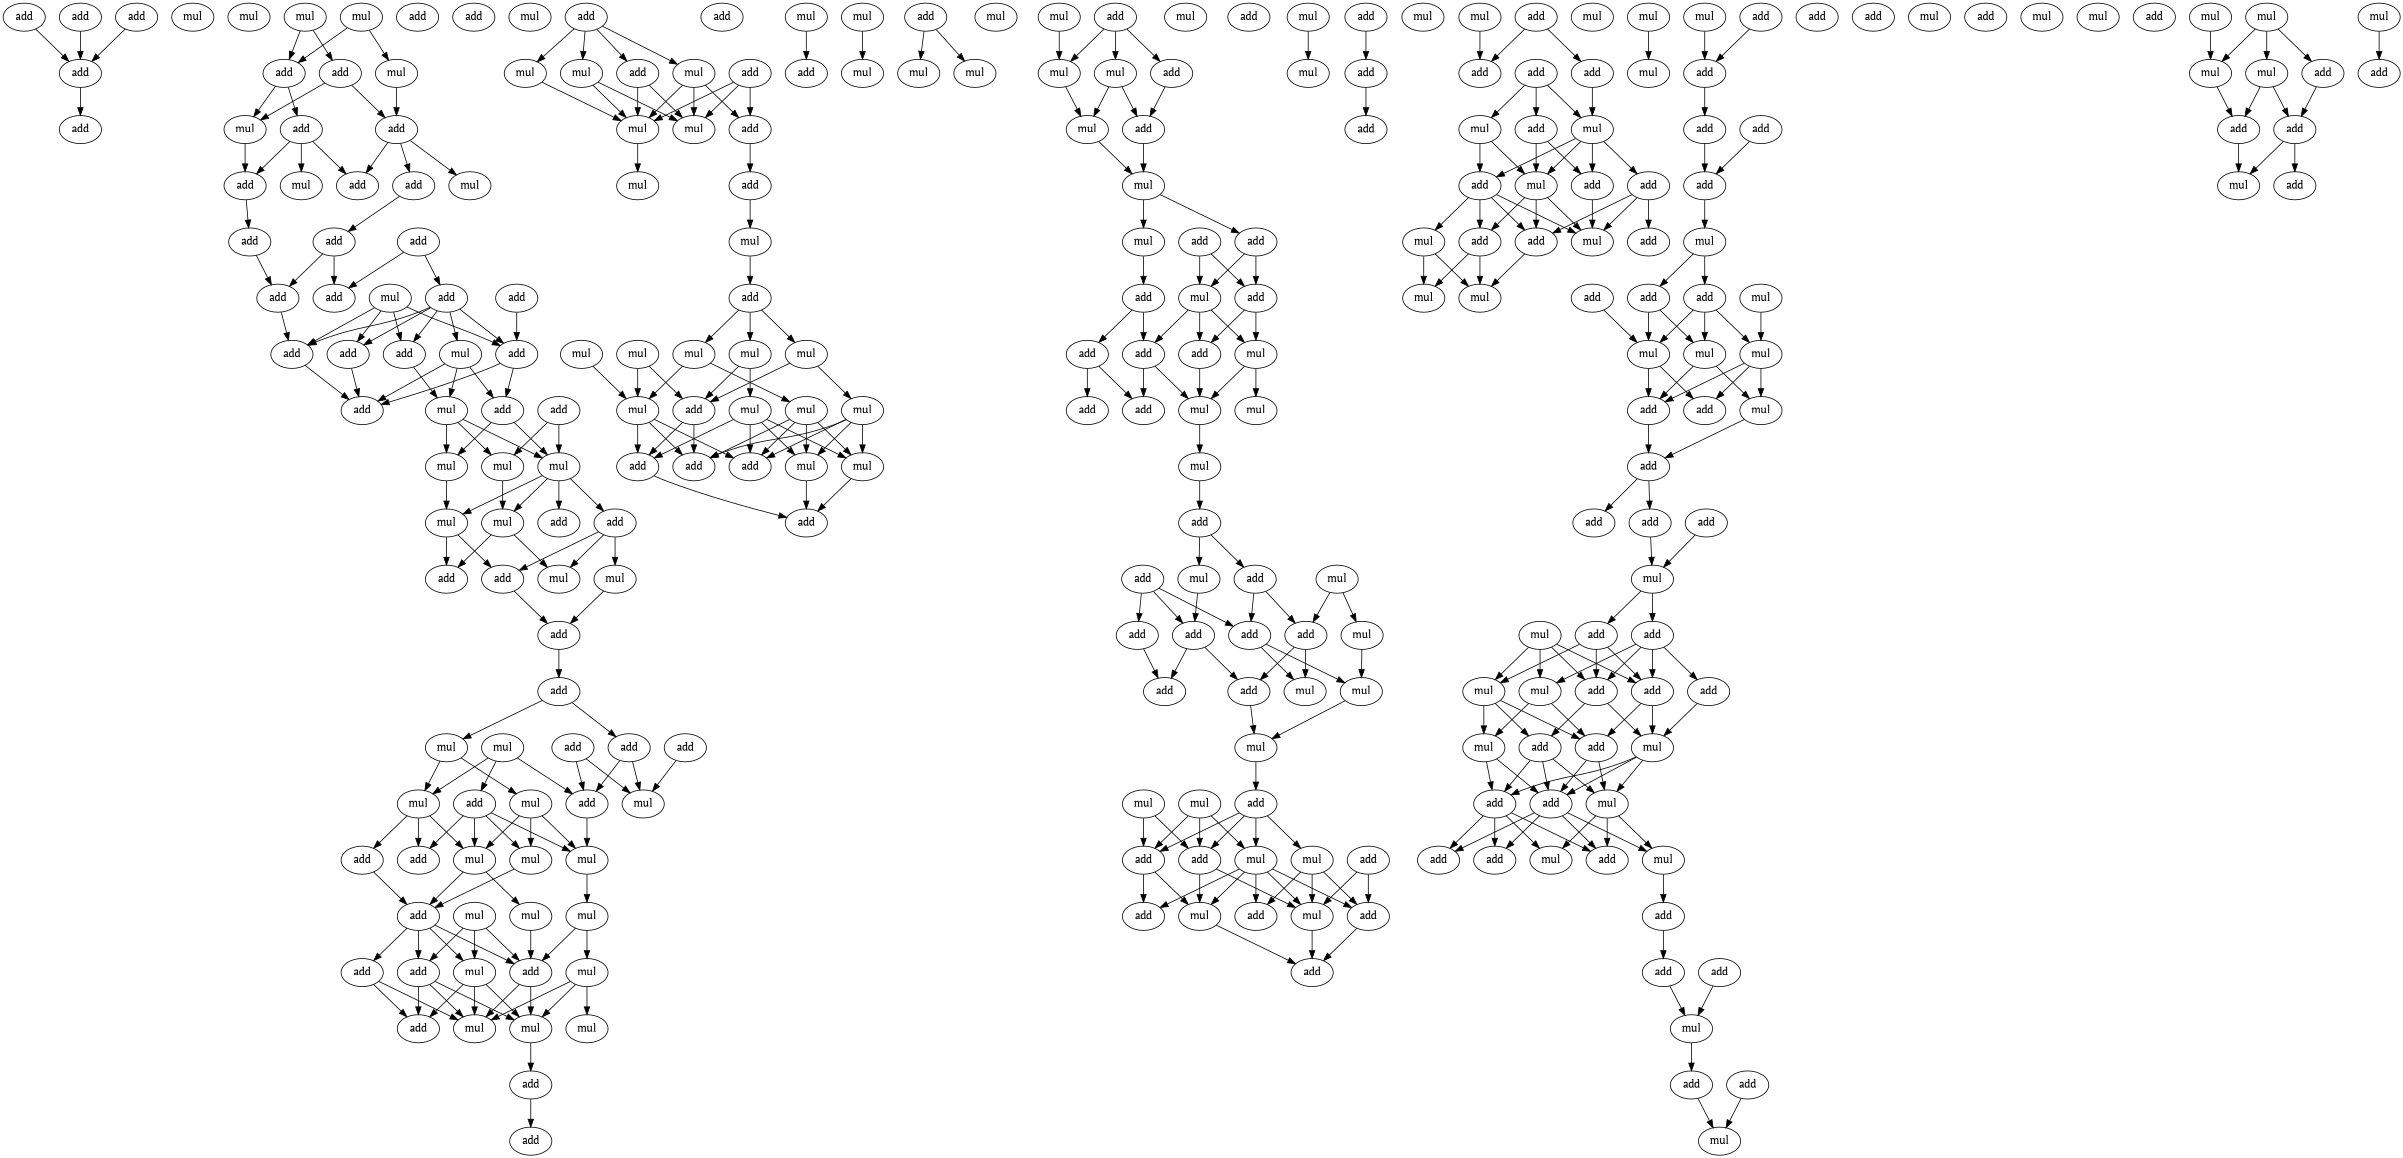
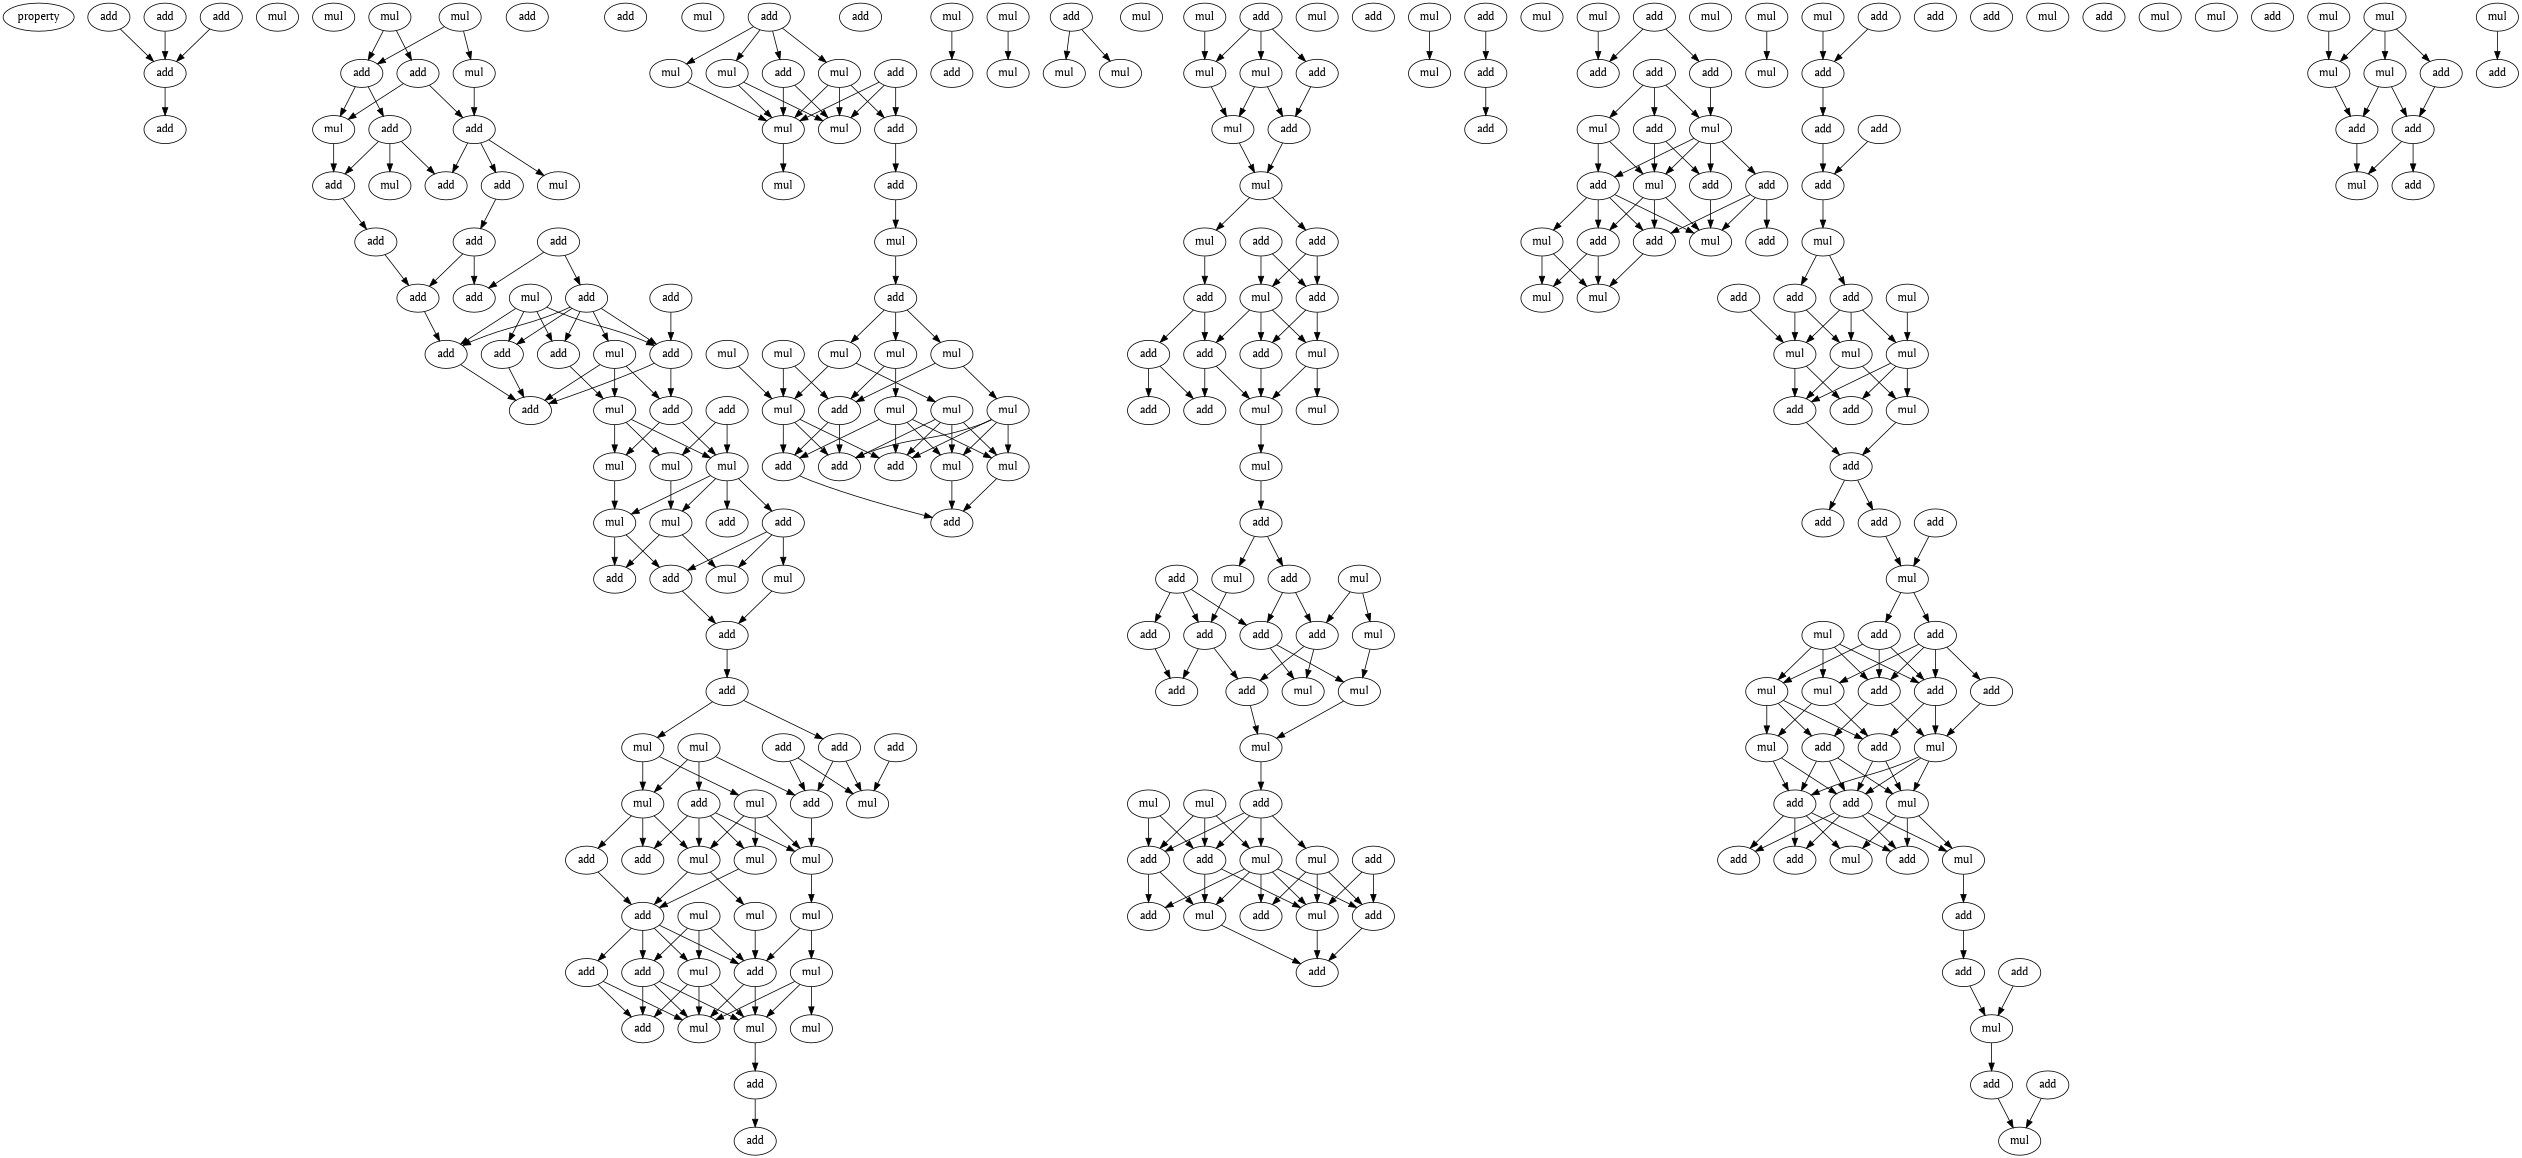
none -> (39, 17)
